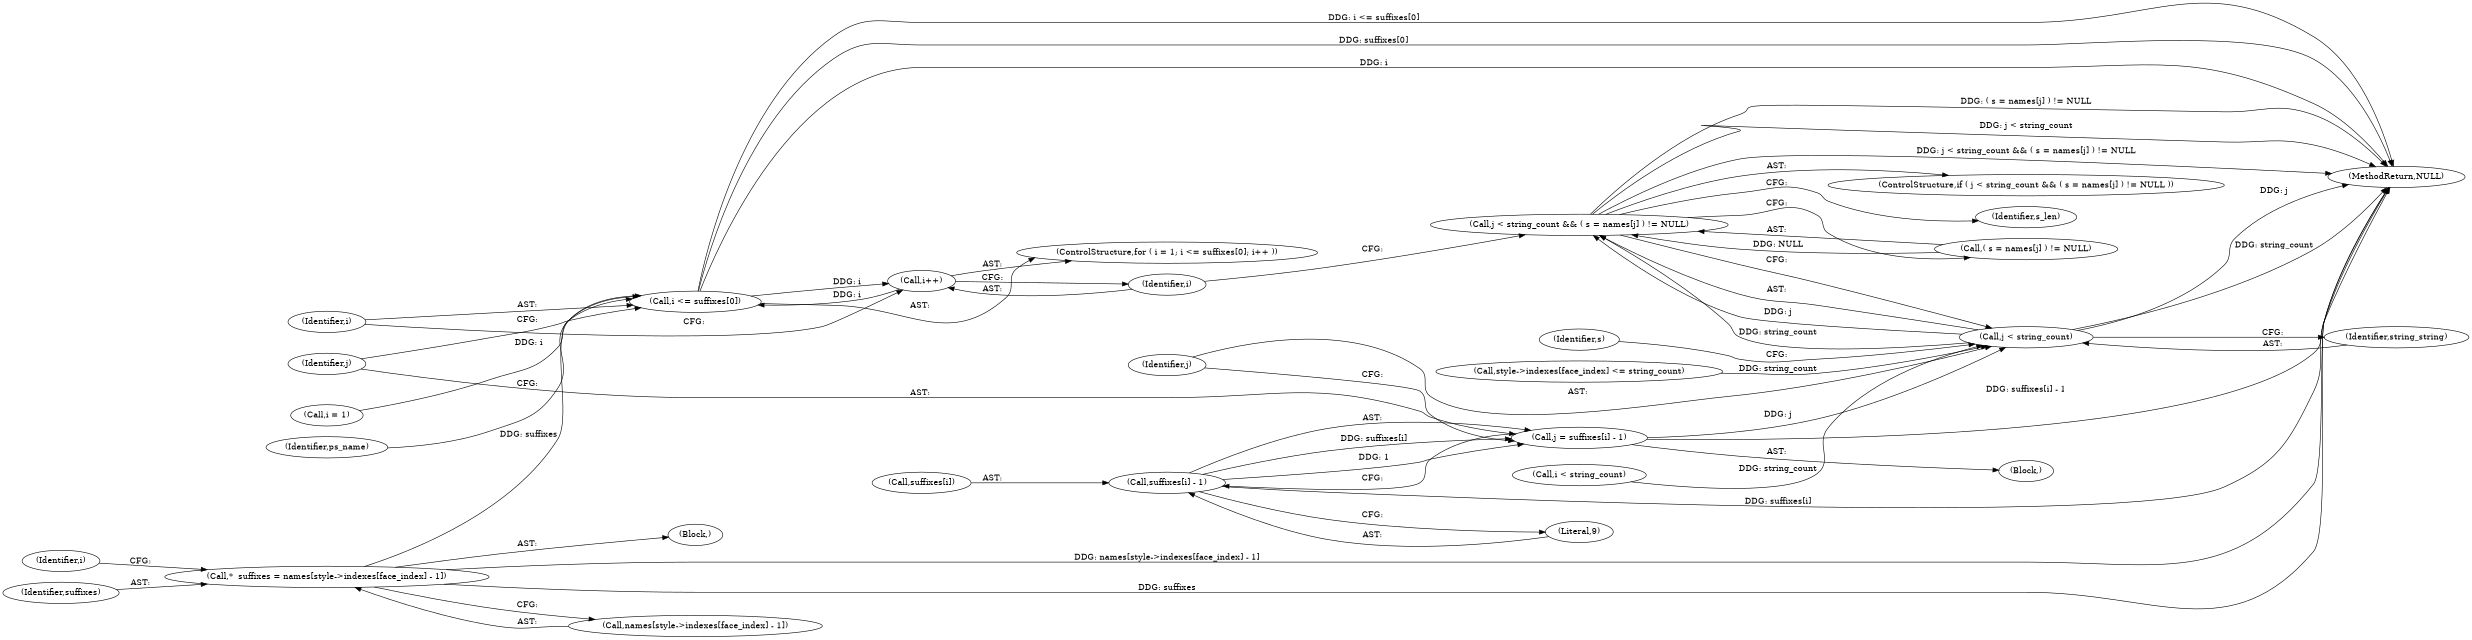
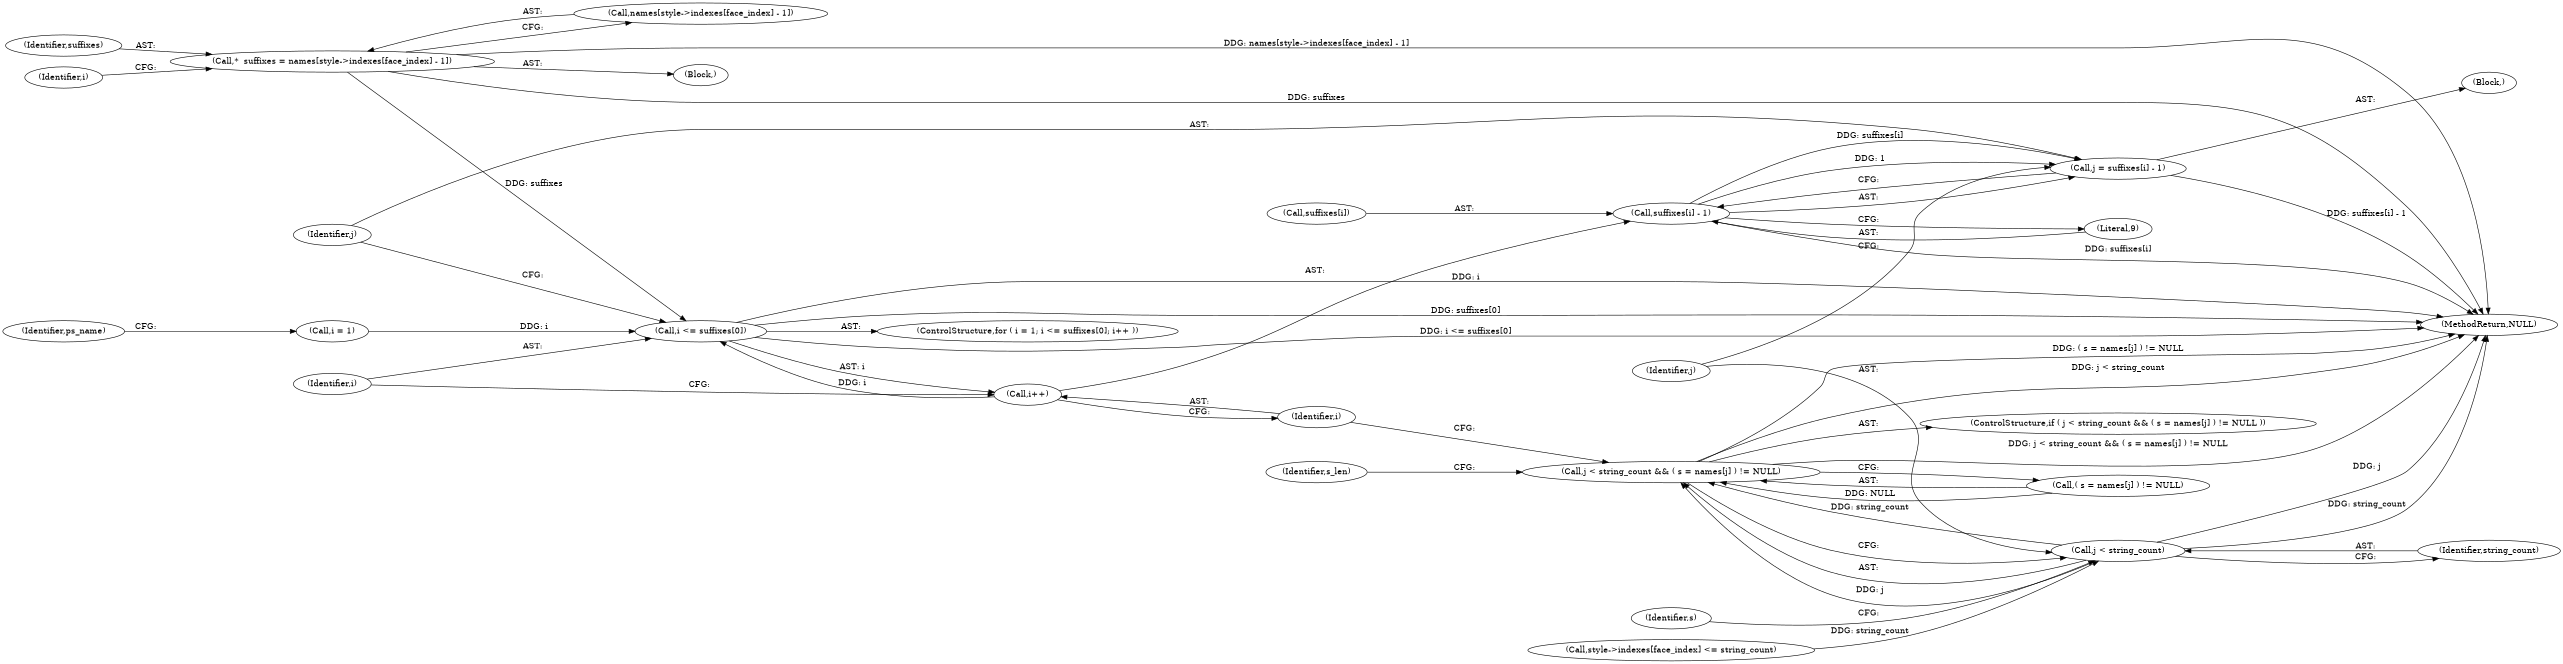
(1798, 188) -> (1442, 472)
(1008, 268) -> (1340, 302)
(847, 282) -> (853, 367)
(2396, 337) -> (2489, 551)
(544, 406) -> (207, 331)
(1829, 416) -> none
(1579, 475) -> none
